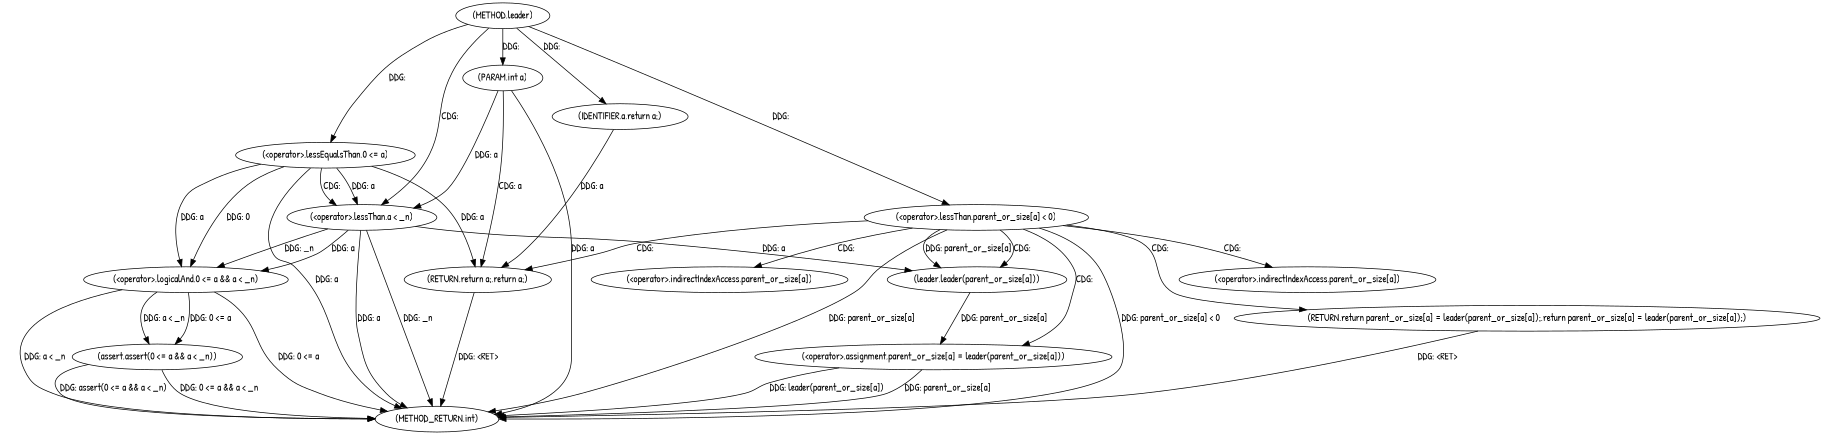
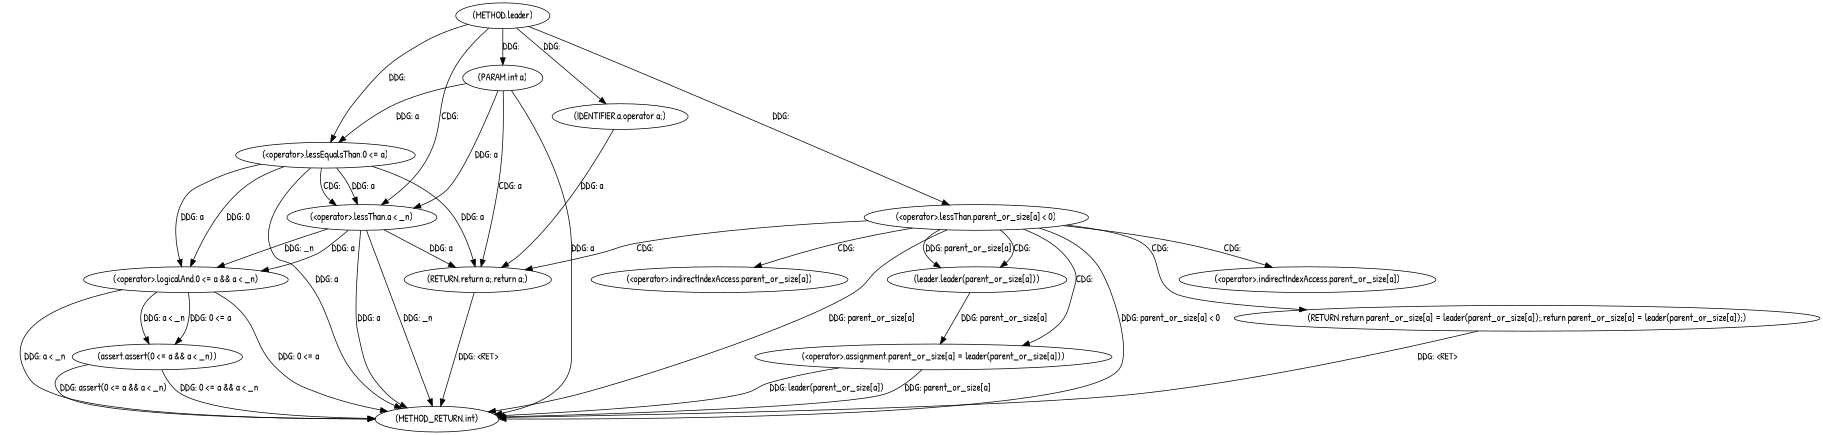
none -> (401, 102)
(620, 117) -> (620, 117)
(673, 245) -> (417, 247)
